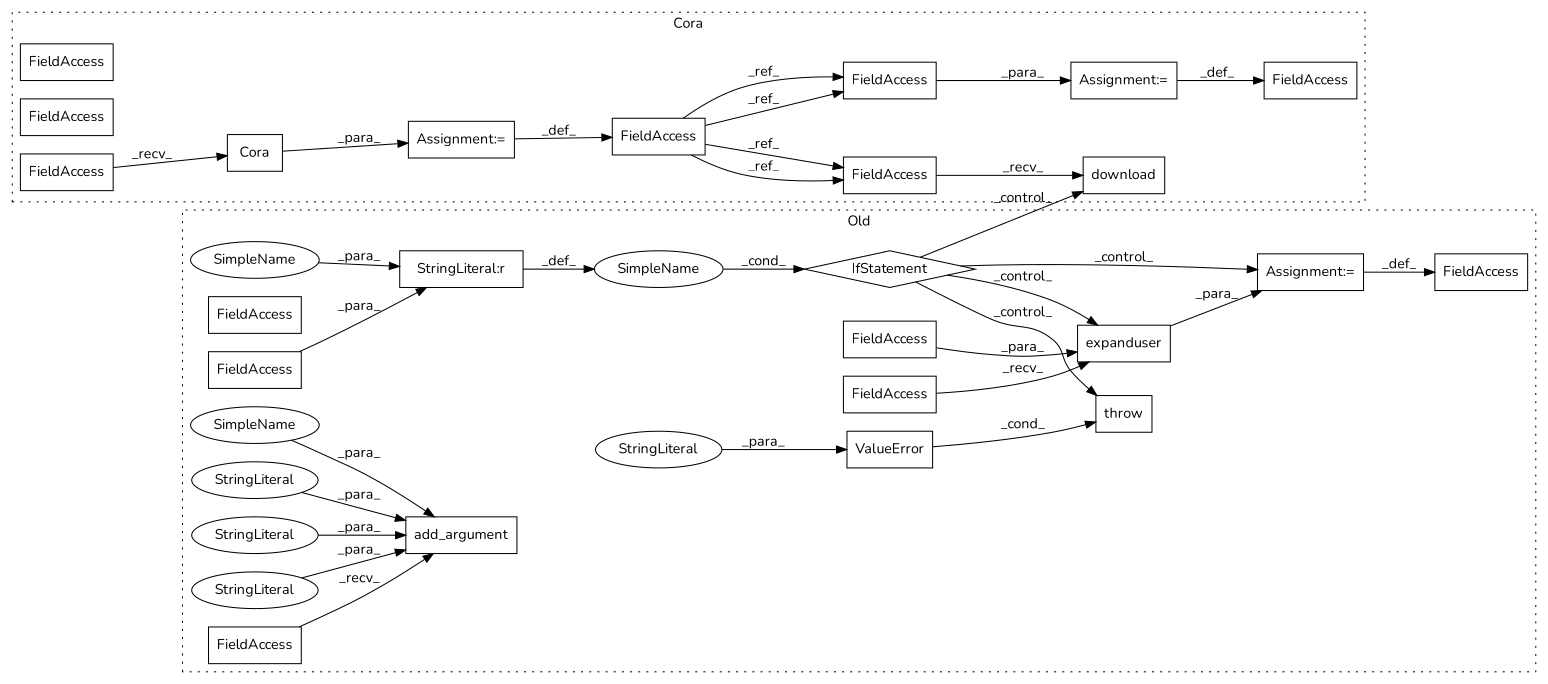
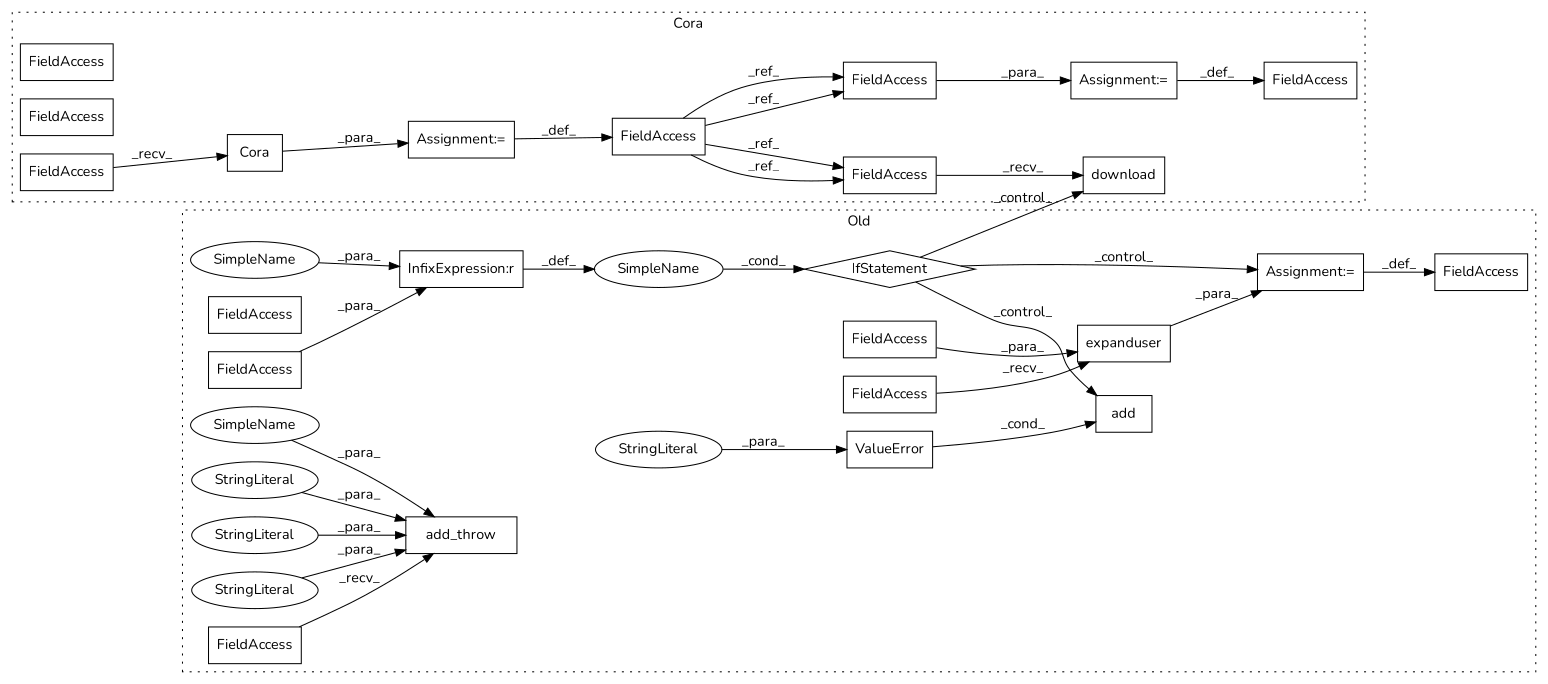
(461, 269) -> (461, 269)
(1021, 290) -> none
(1124, 414) -> (1124, 414)
(461, 535) -> (461, 535)
